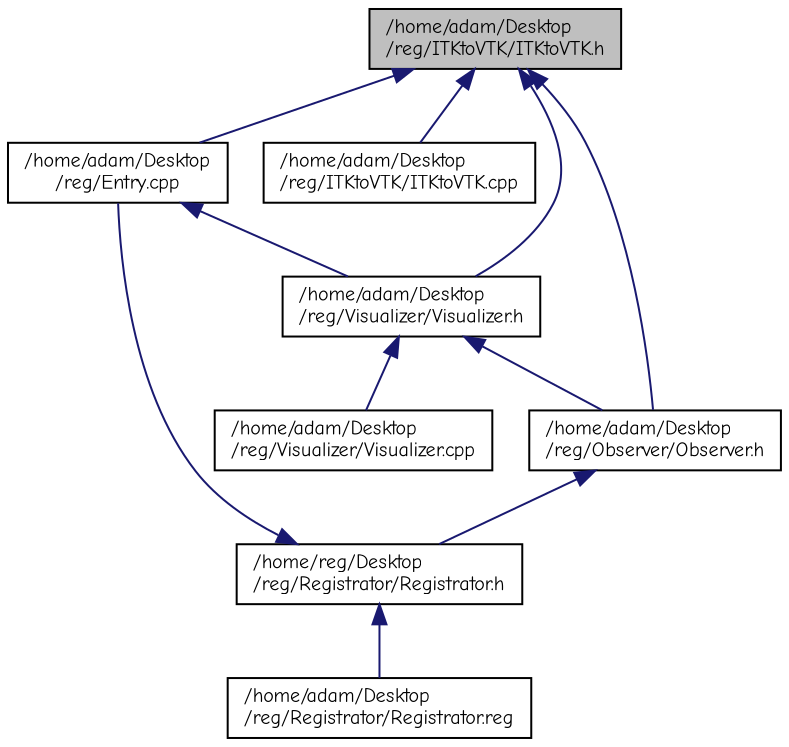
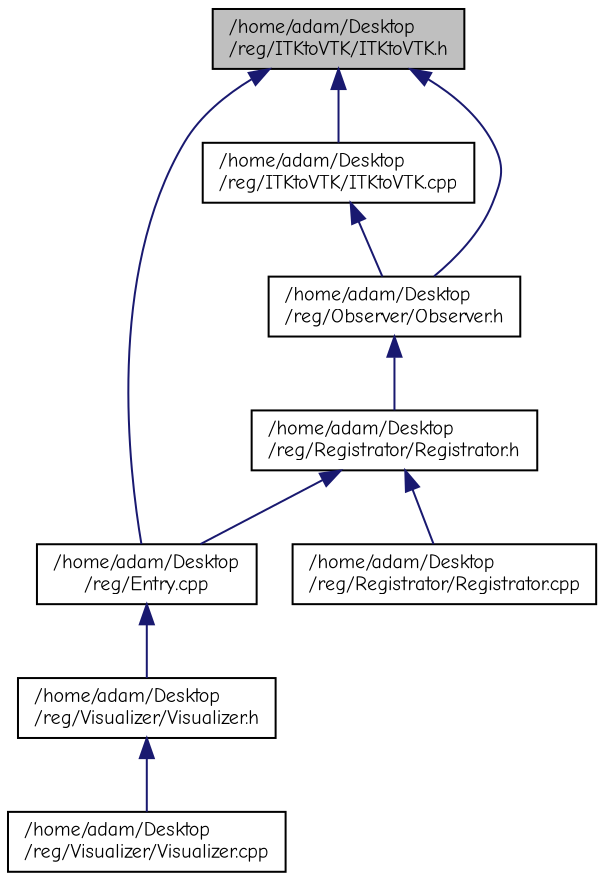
(556, 195) -> none
(542, 378) -> (371, 249)
(379, 574) -> (394, 440)
(379, 708) -> (444, 574)
